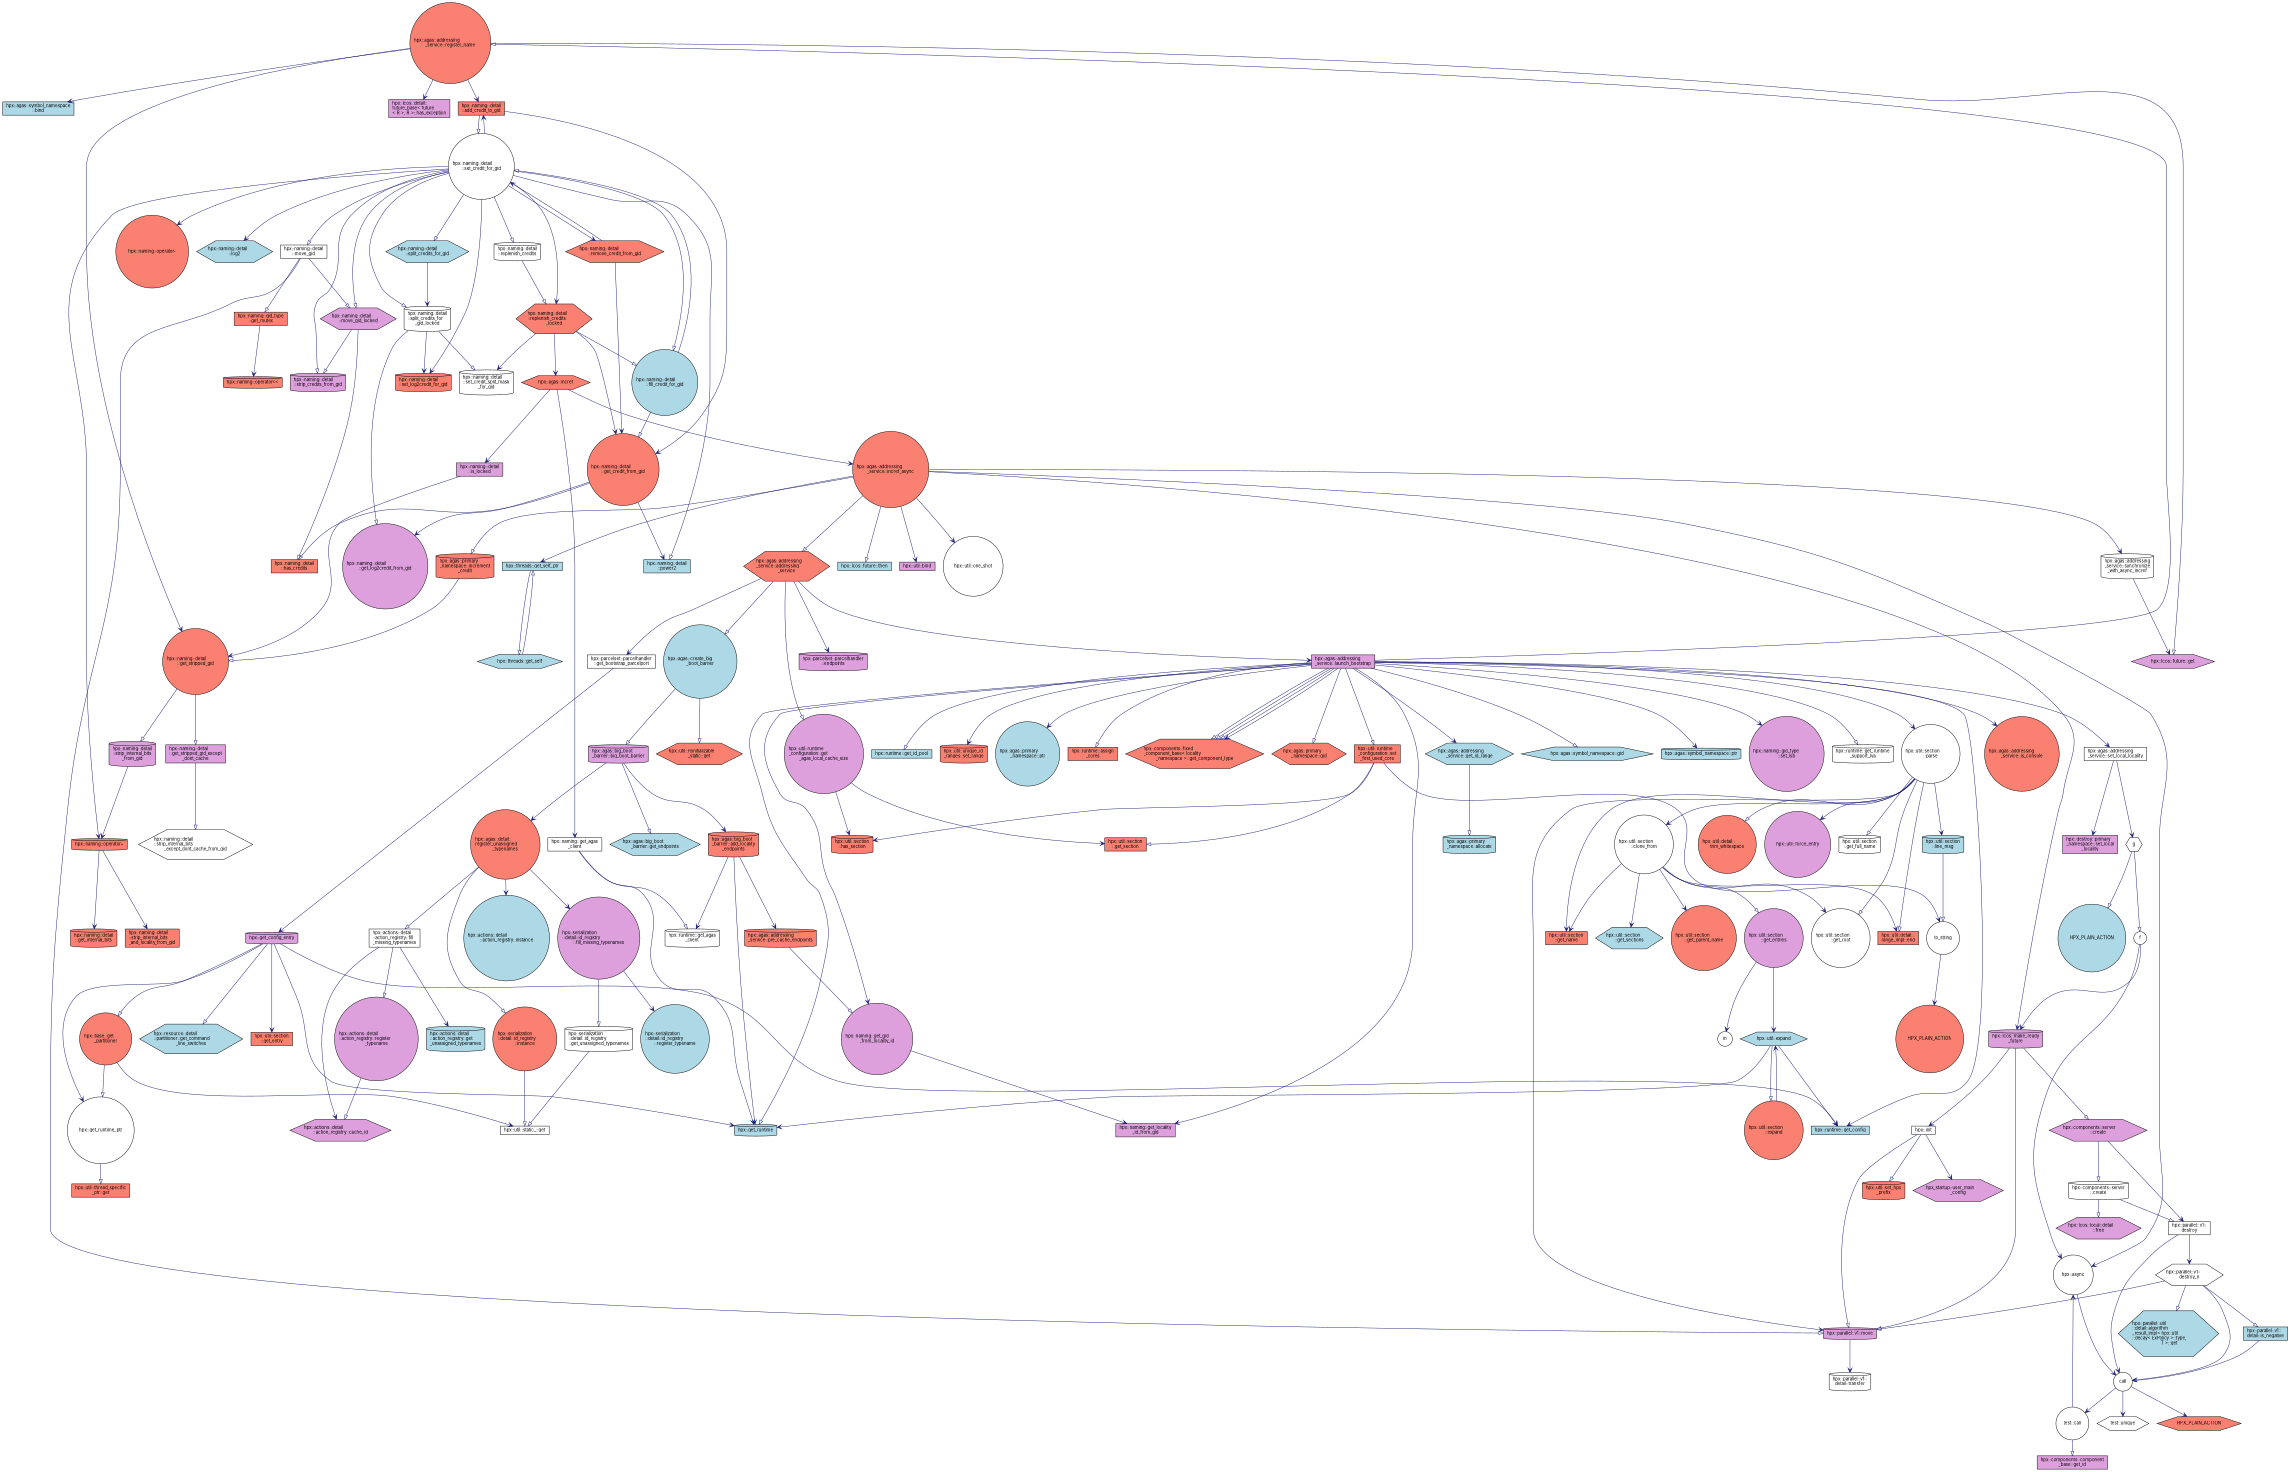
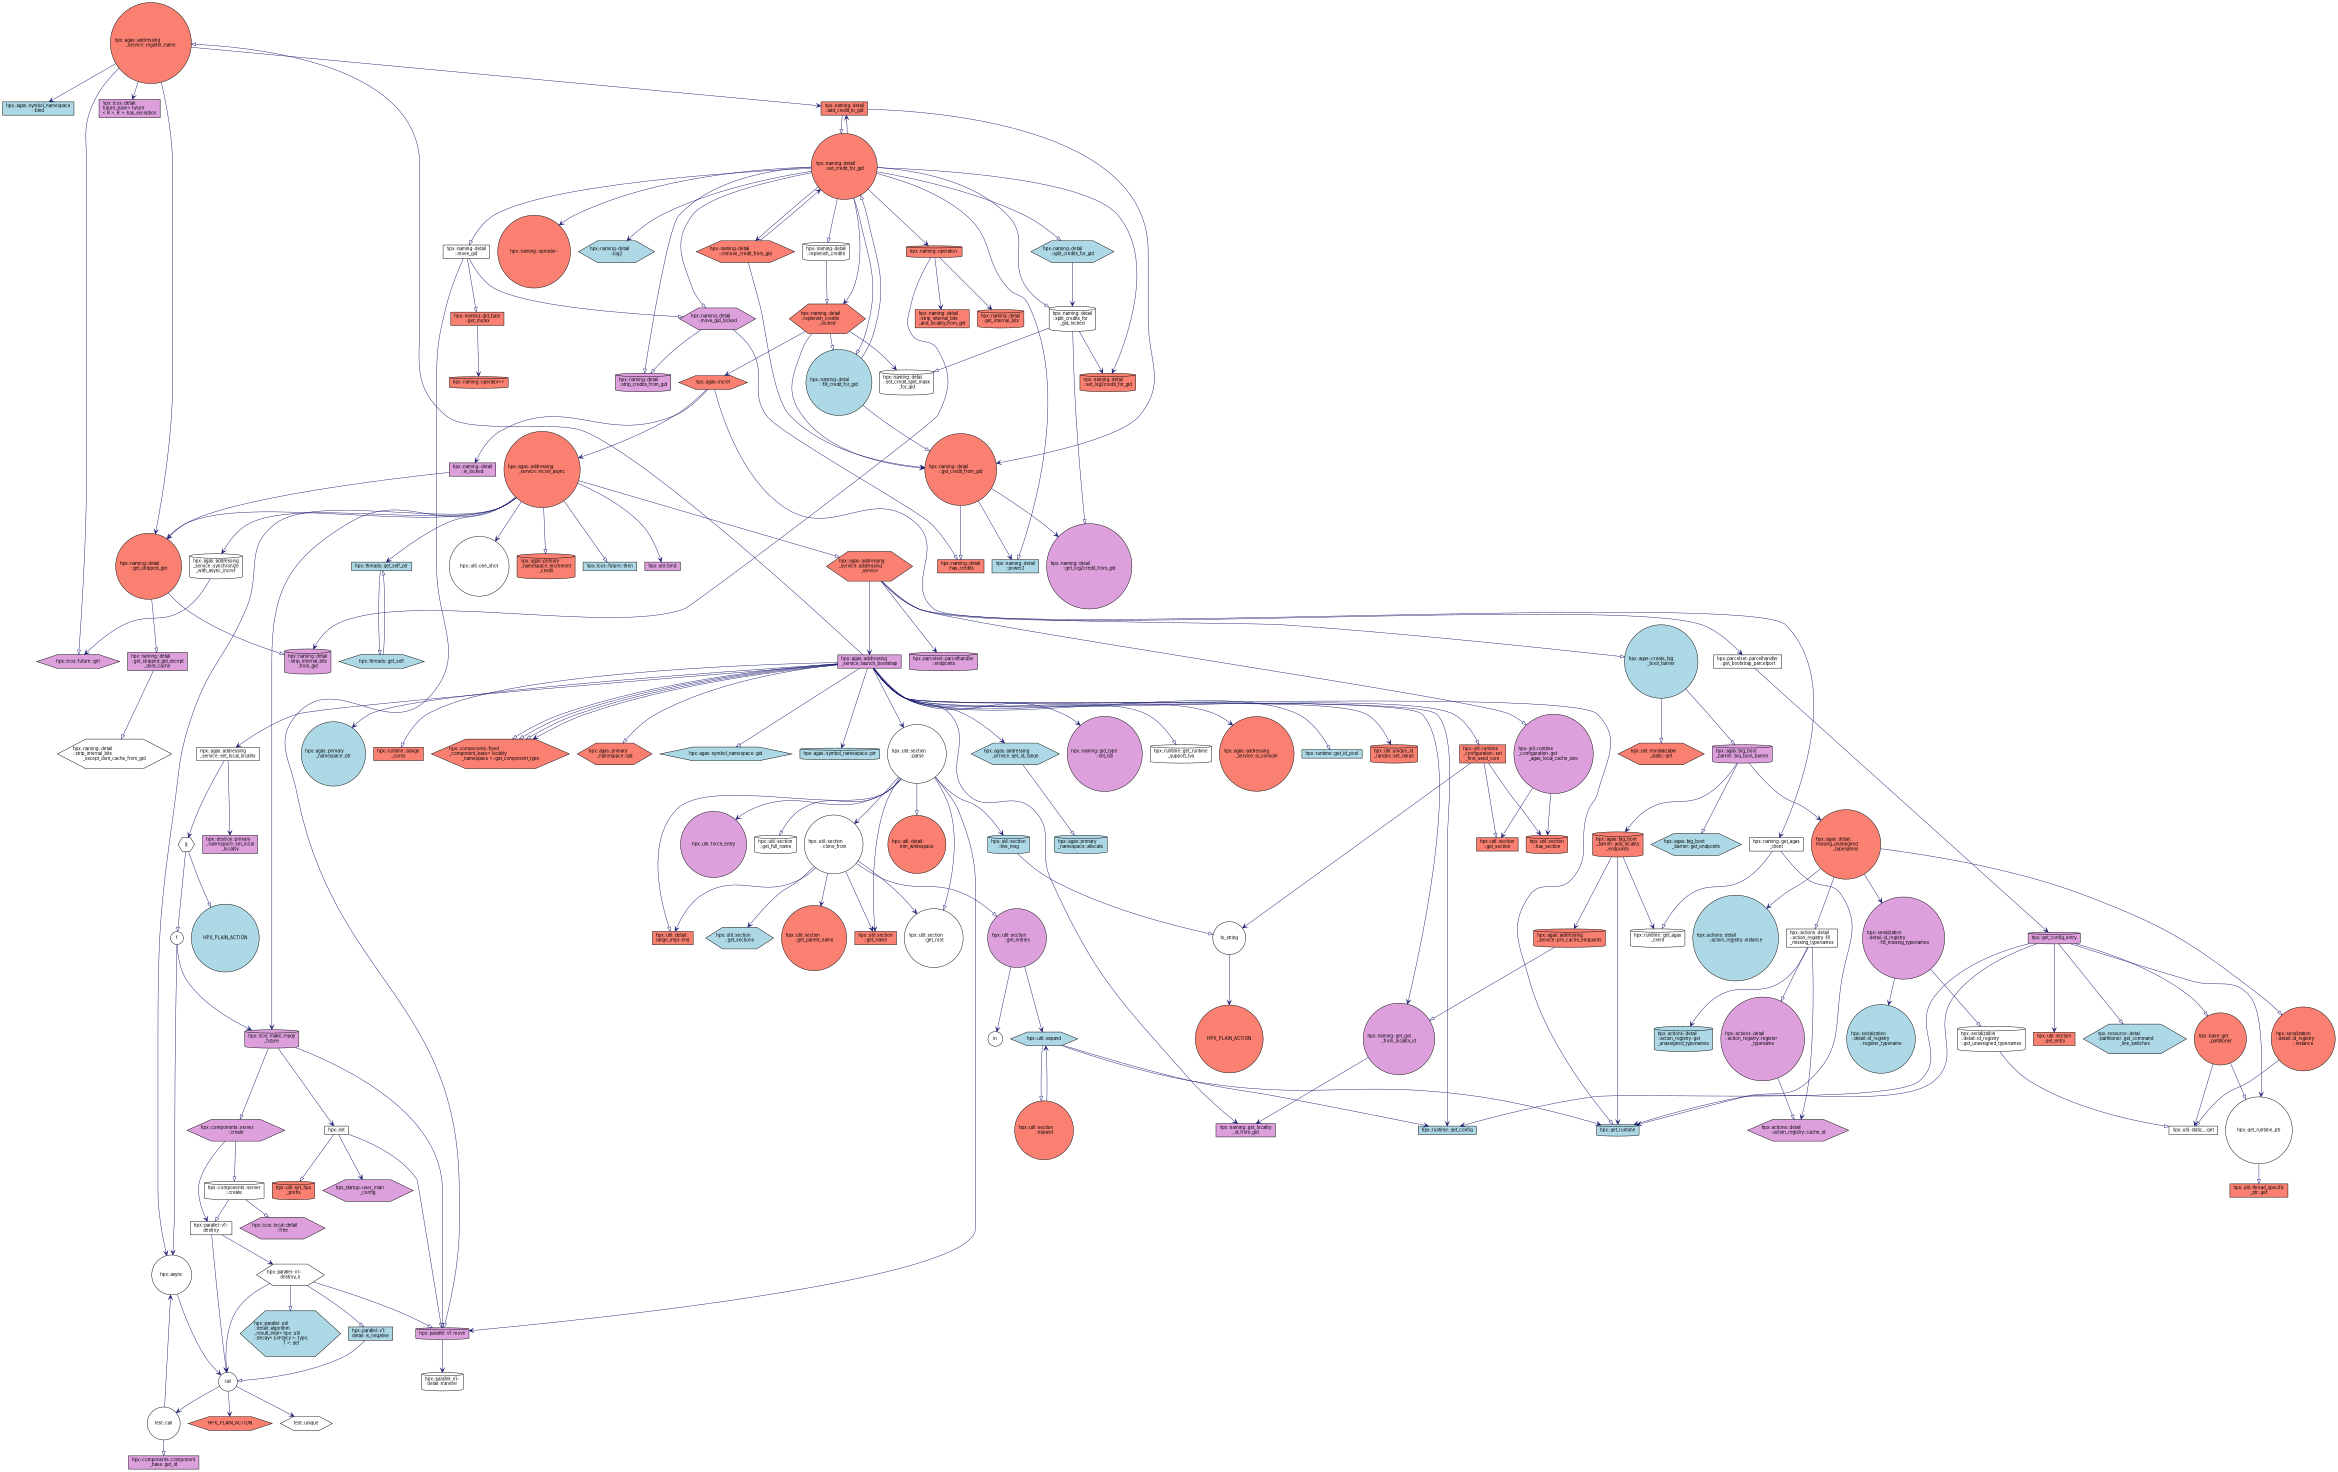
(481, 166) -> (844, 166)
(355, 641) -> (280, 512)
(115, 800) -> (734, 573)
(505, 844) -> (1846, 844)
